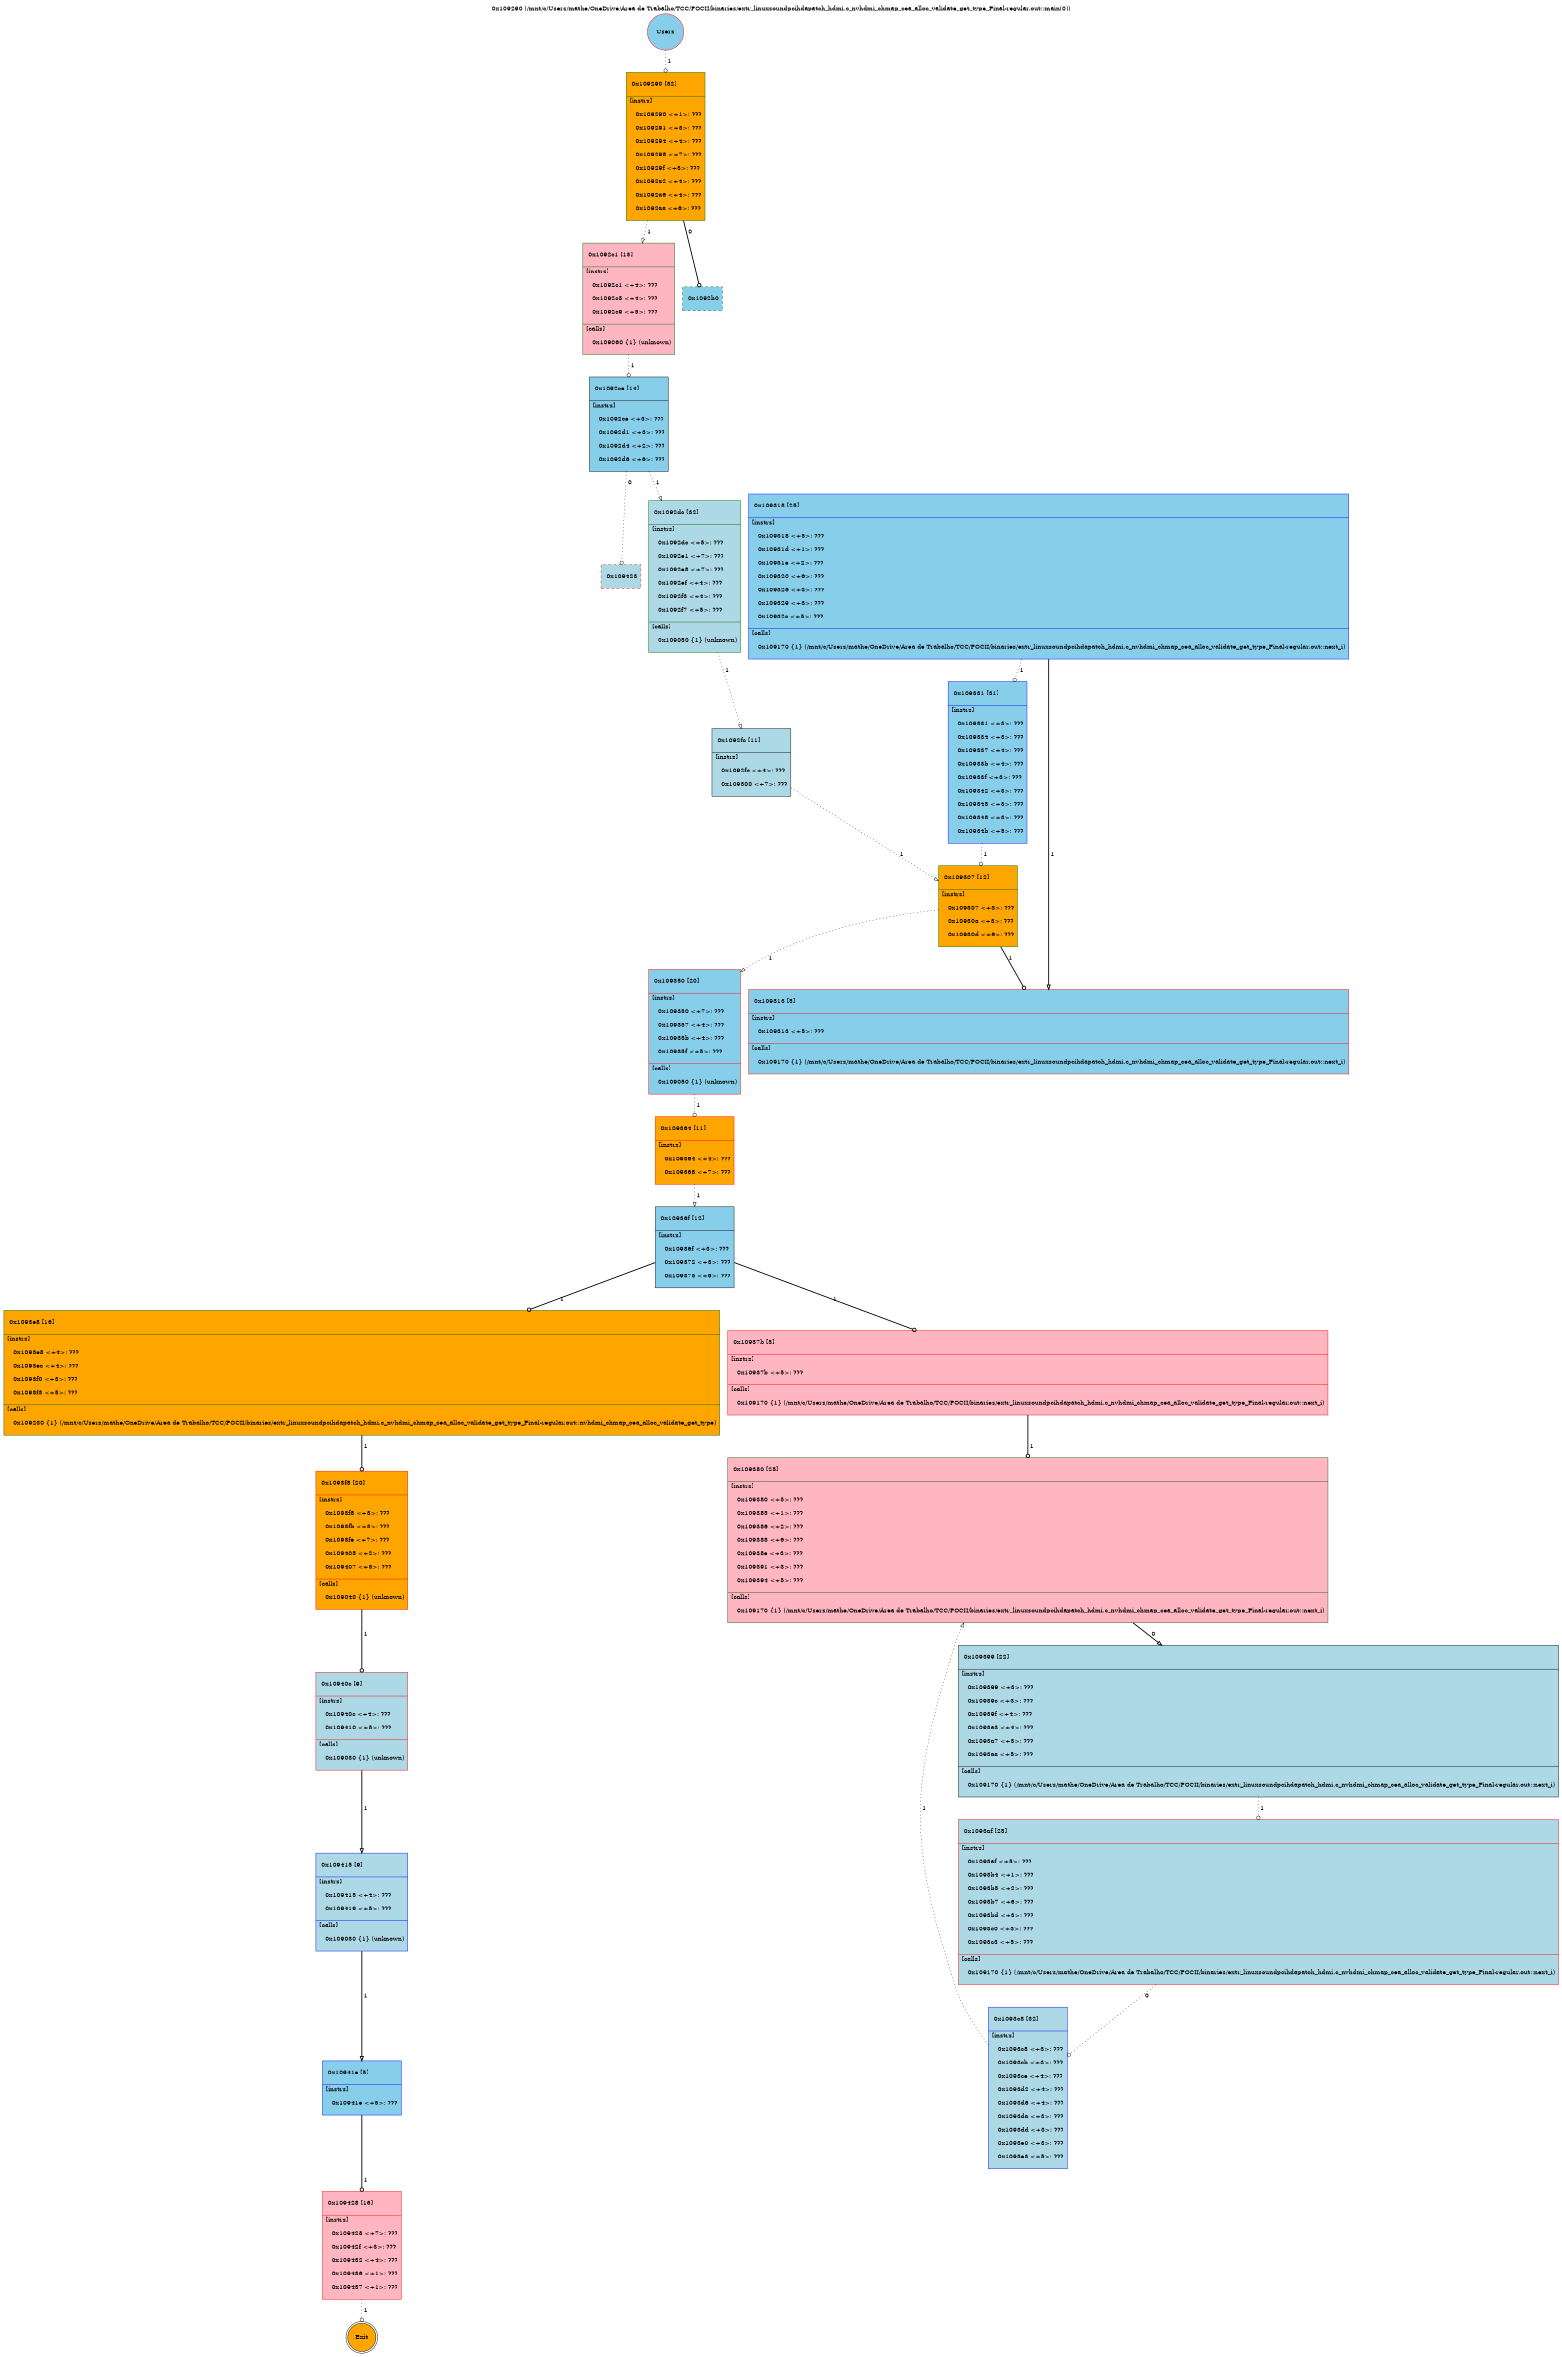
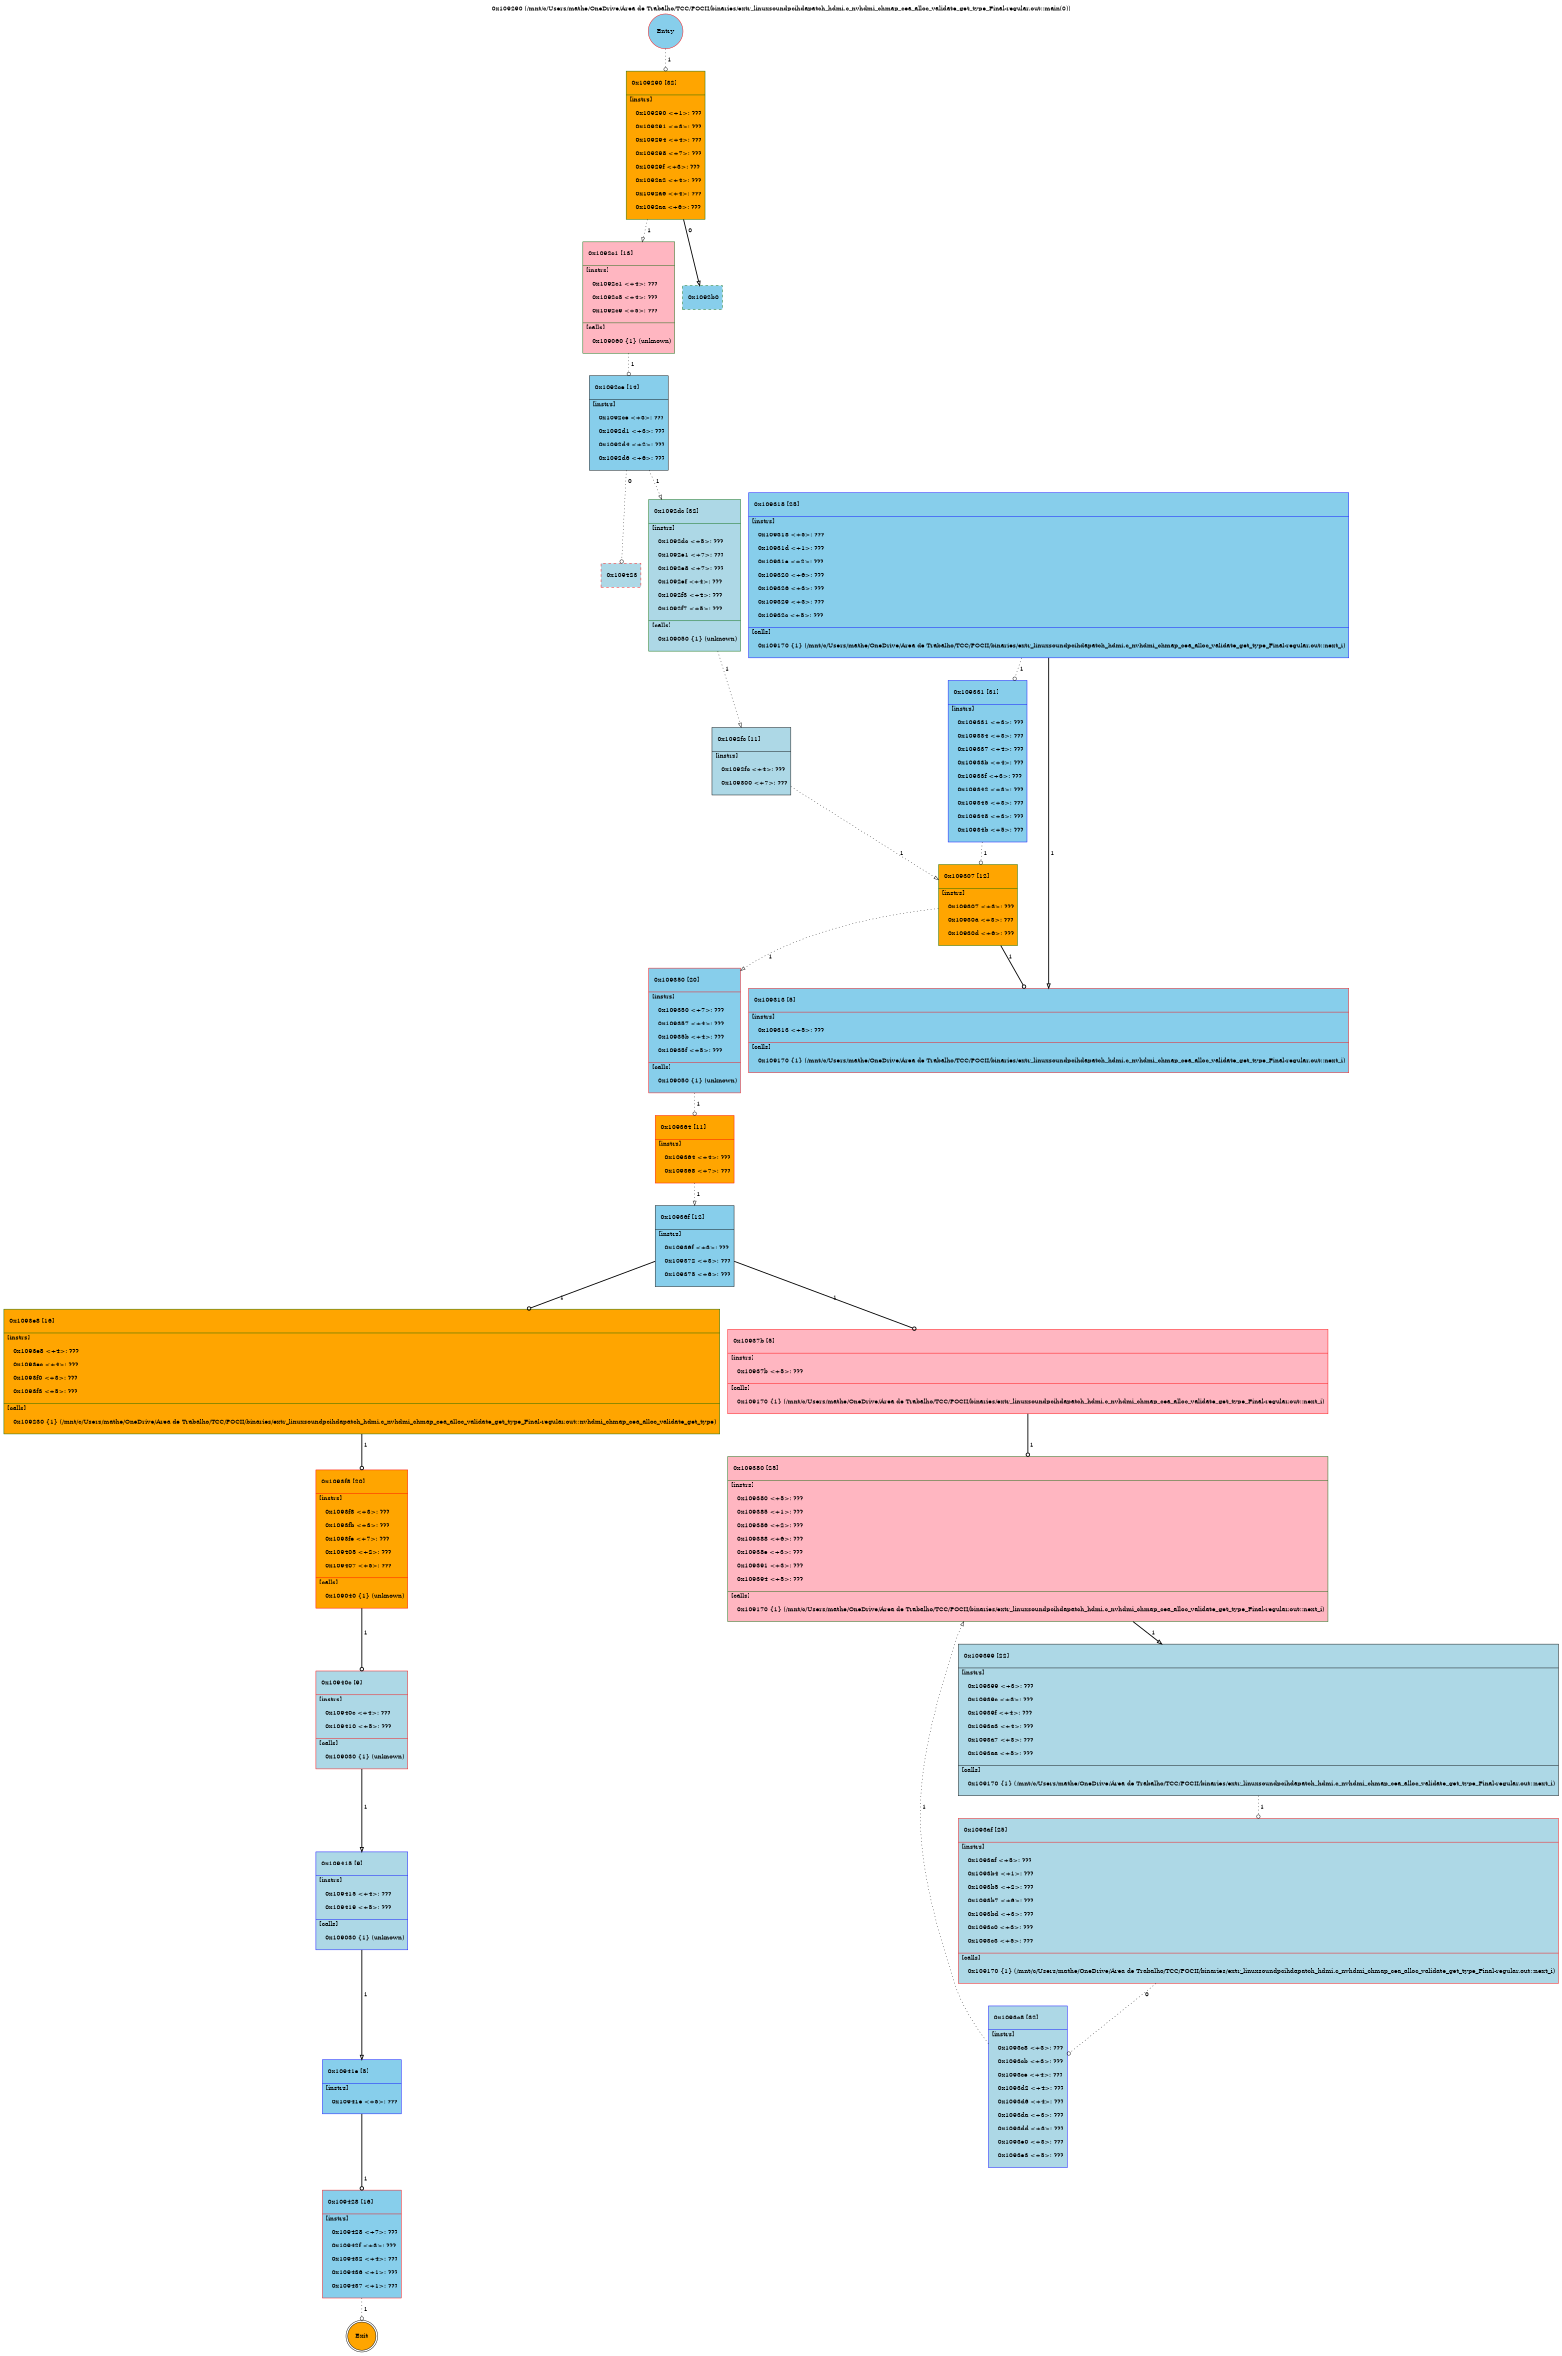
(666, 32) -> (666, 31)
(691, 252) -> (691, 250)
(1153, 1634) -> (1153, 1633)
(362, 2245) -> (362, 2244)
